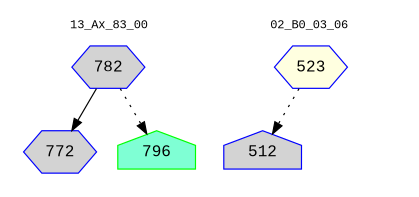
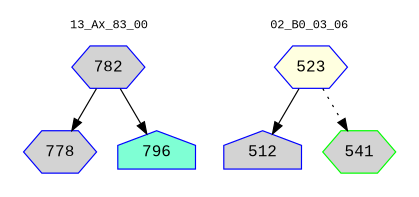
(131, 106) -> (131, 106)
(289, 106) -> (289, 106)
(60, 152) -> (60, 152)
(157, 152) -> (157, 152)
none -> (359, 152)
